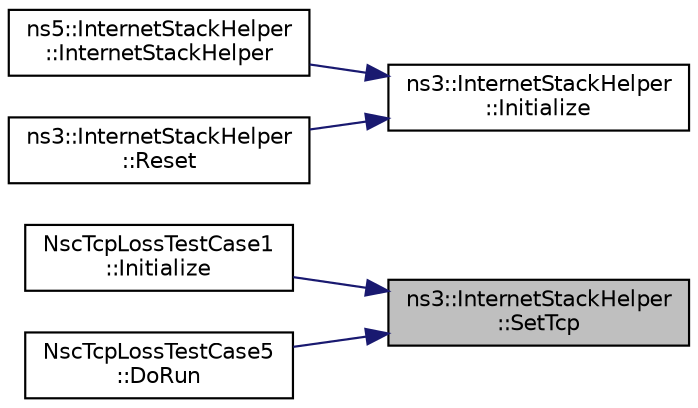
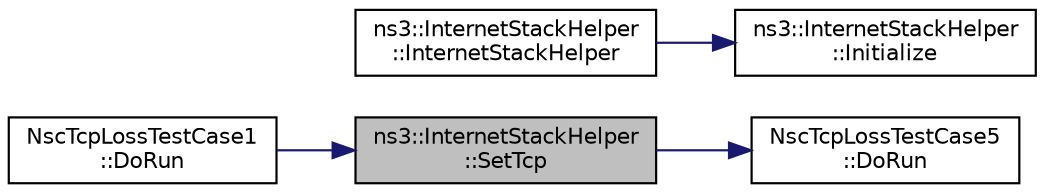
(159, 43) -> (506, 43)
(159, 150) -> none
(159, 258) -> (143, 150)
(330, 342) -> (692, 150)
